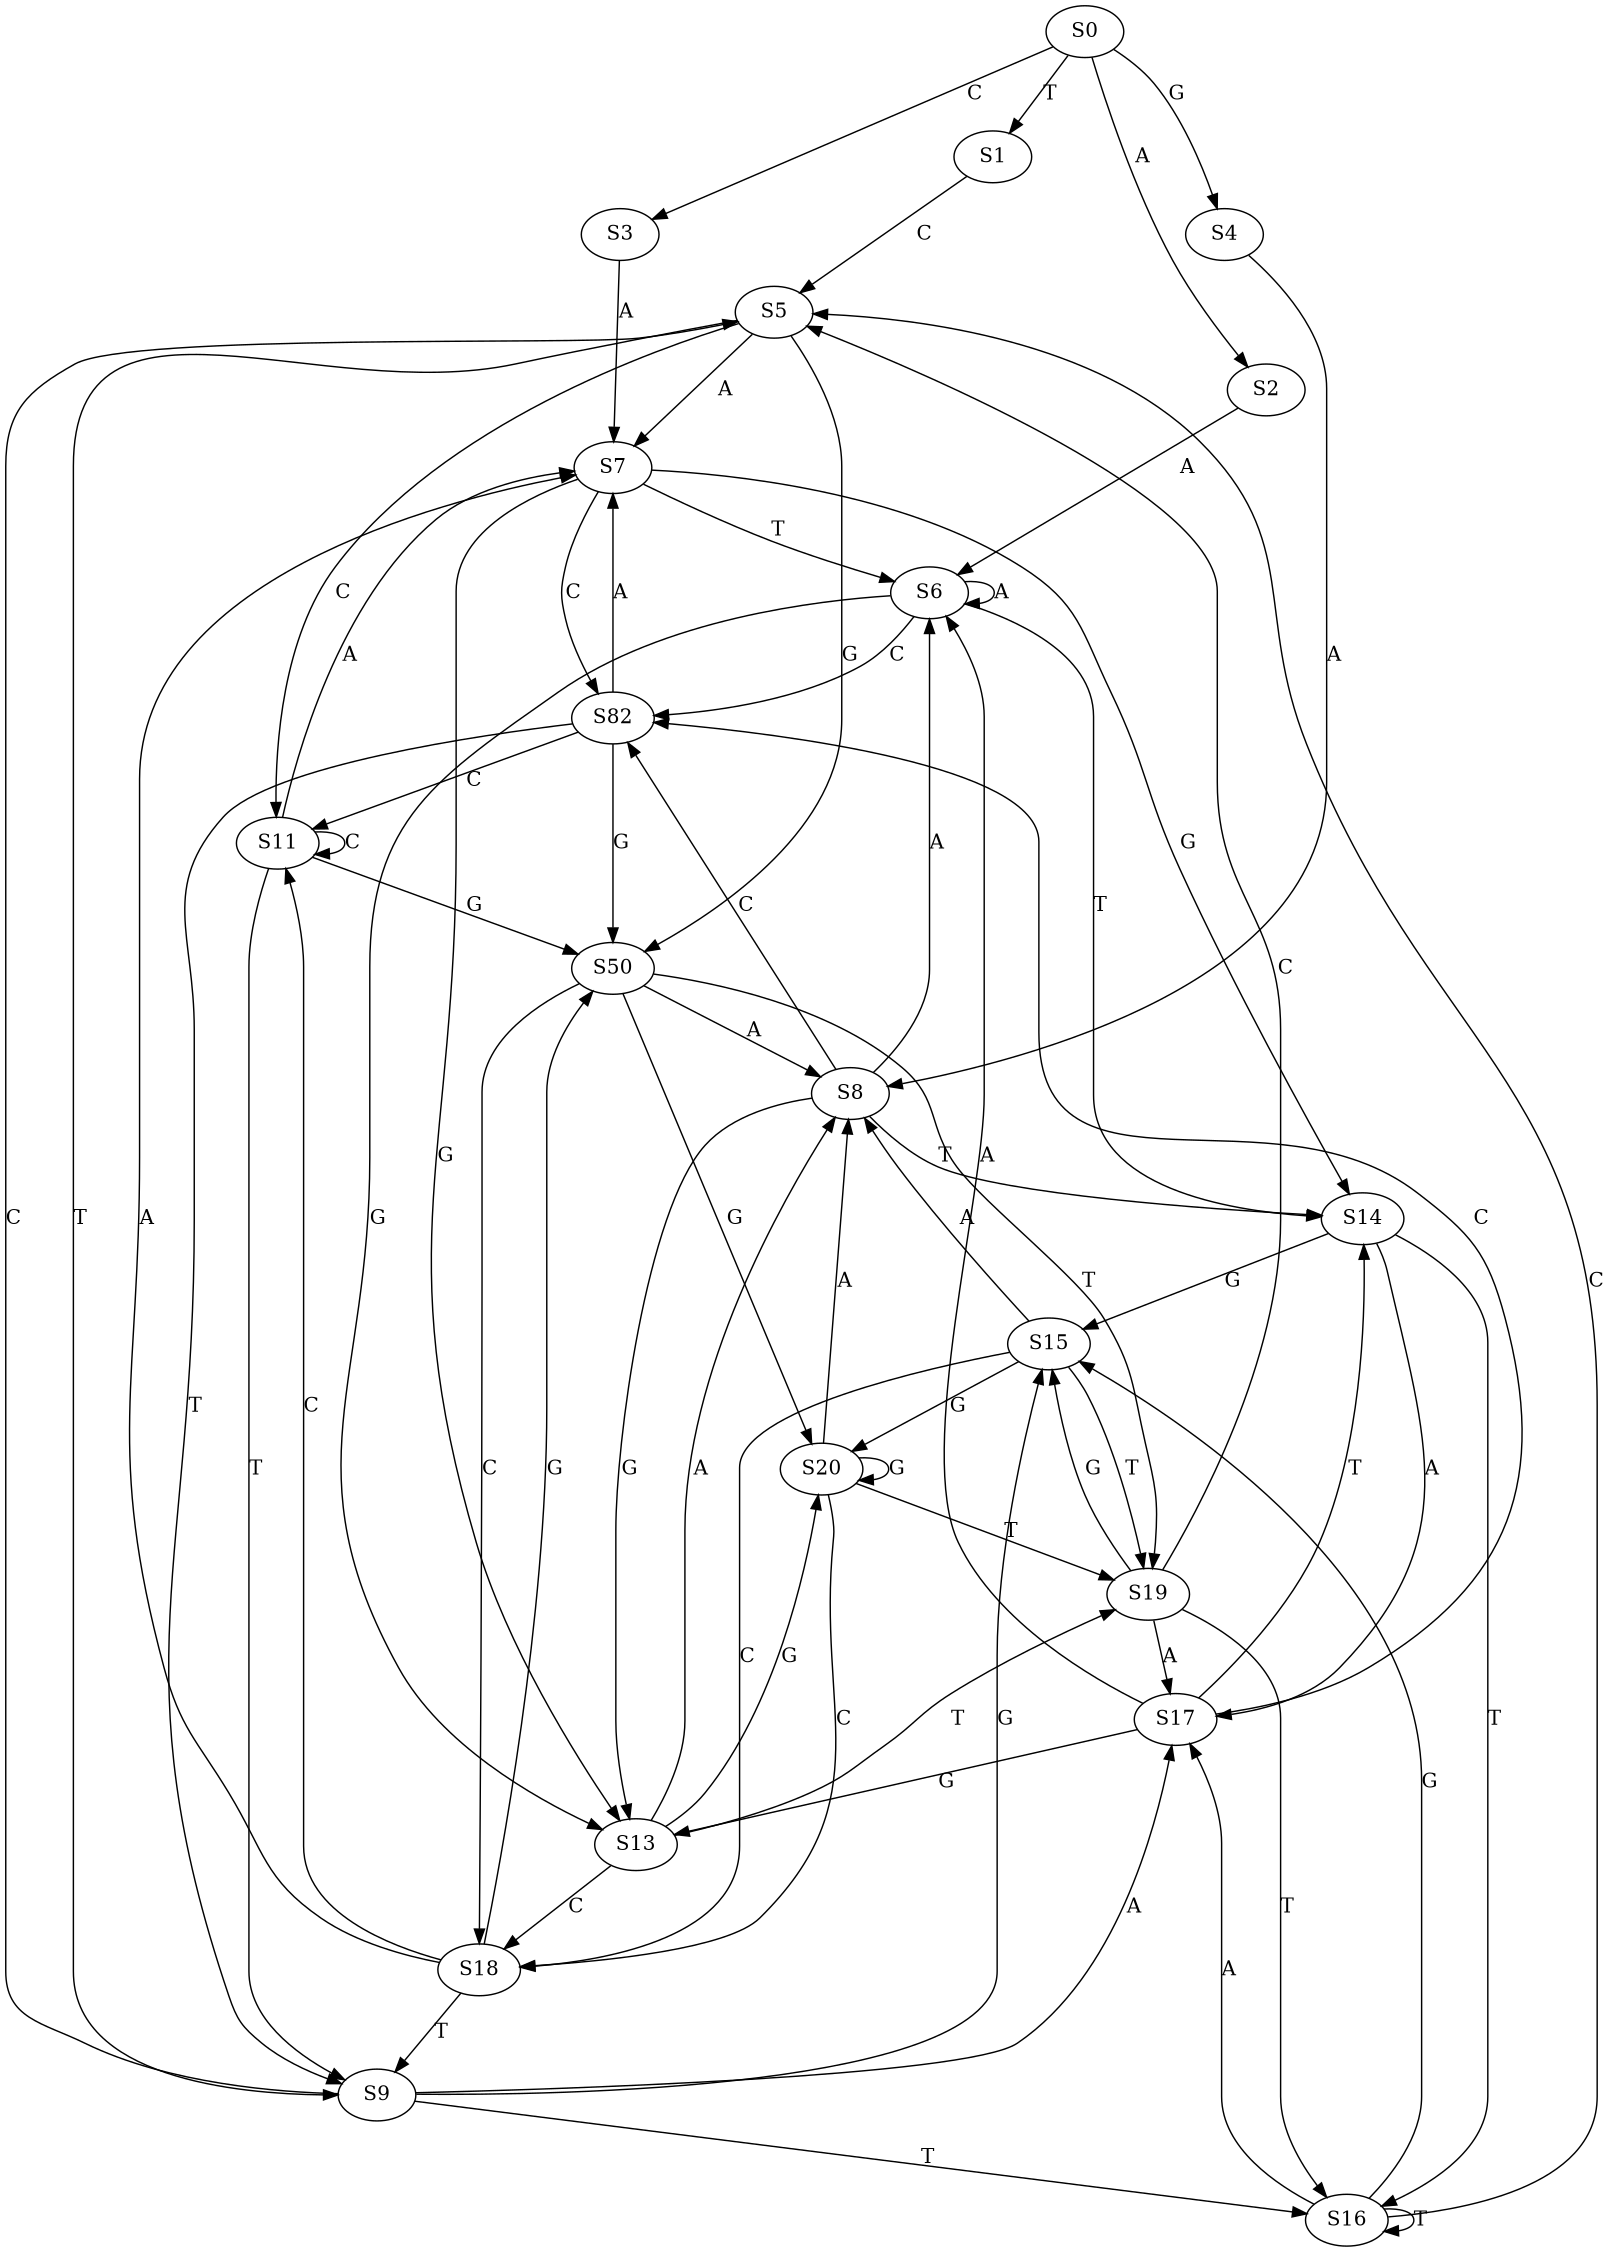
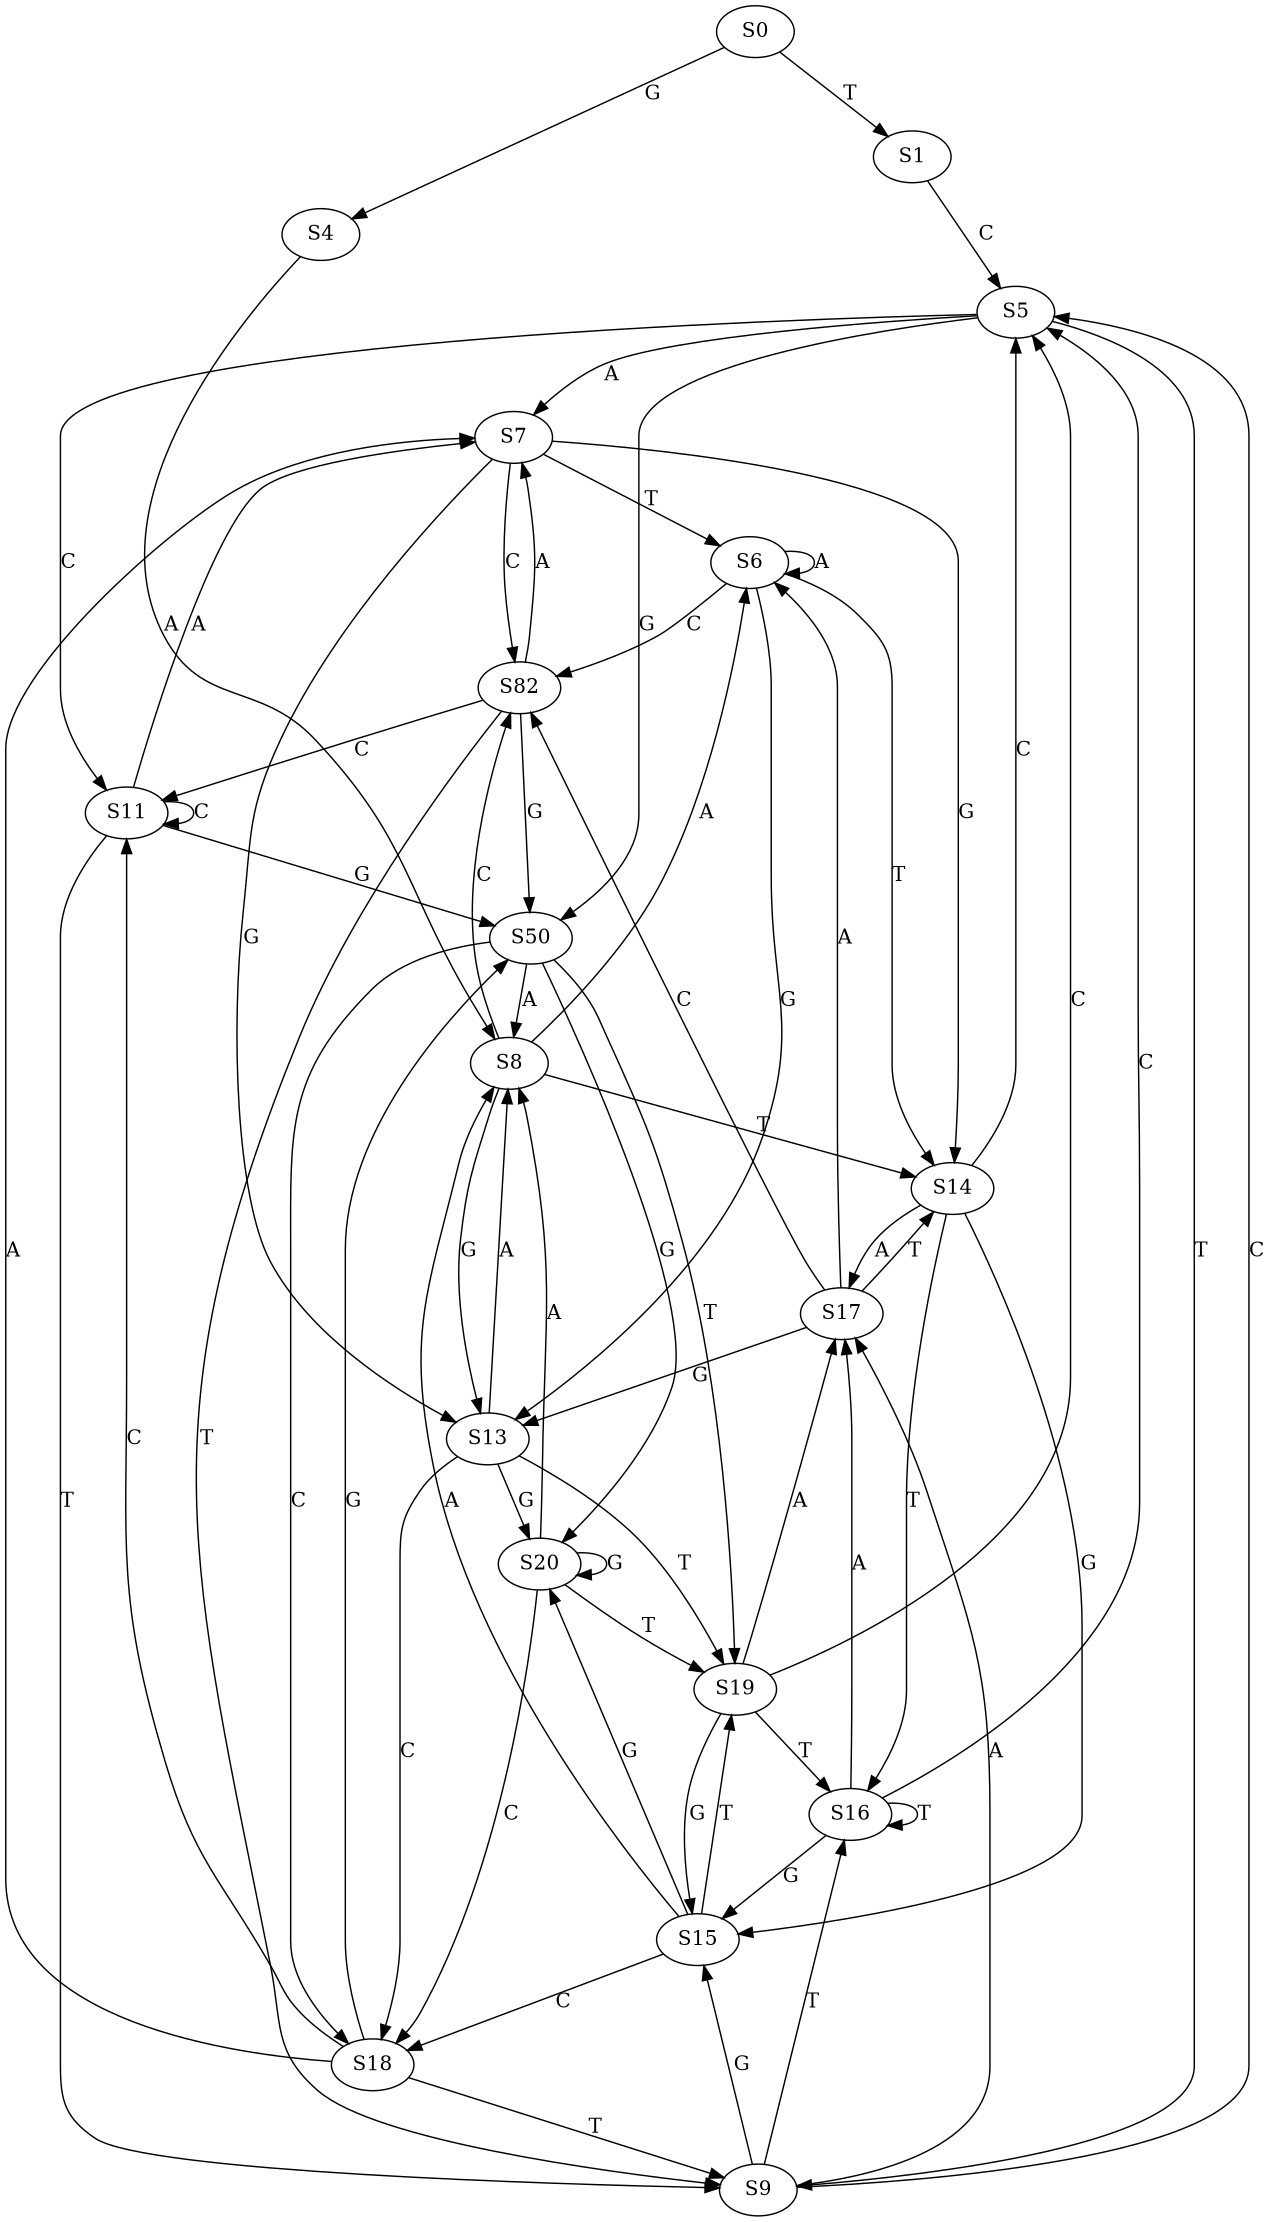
(620, 235) -> none
(1266, 390) -> none
none -> (1016, 765)
